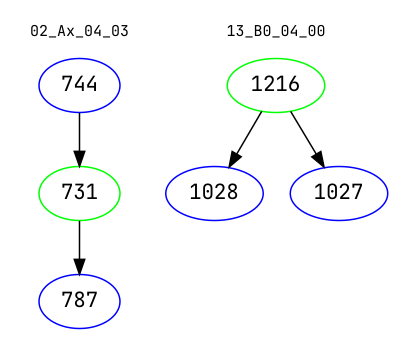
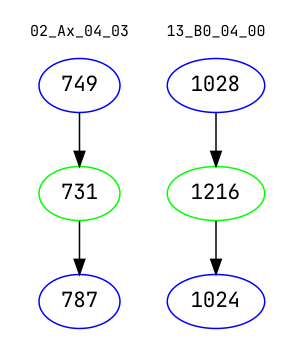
(80, 86) -> (80, 86)
(249, 133) -> (216, 132)
(339, 194) -> (216, 302)
